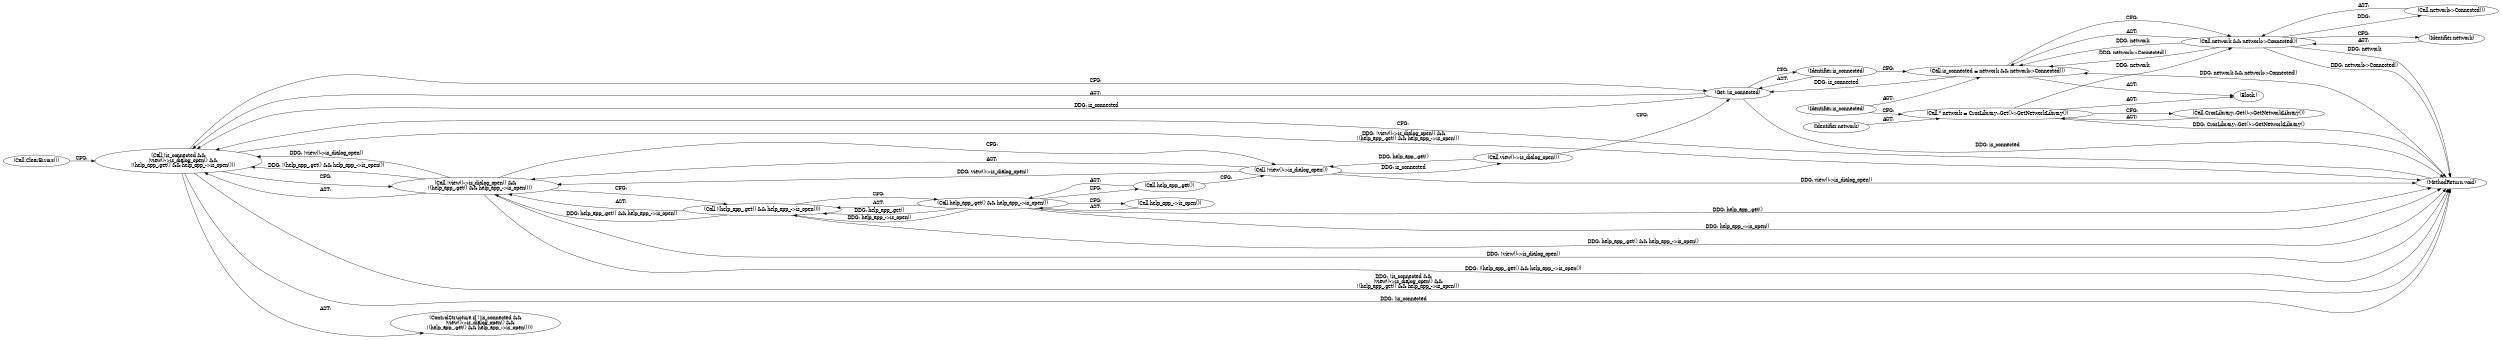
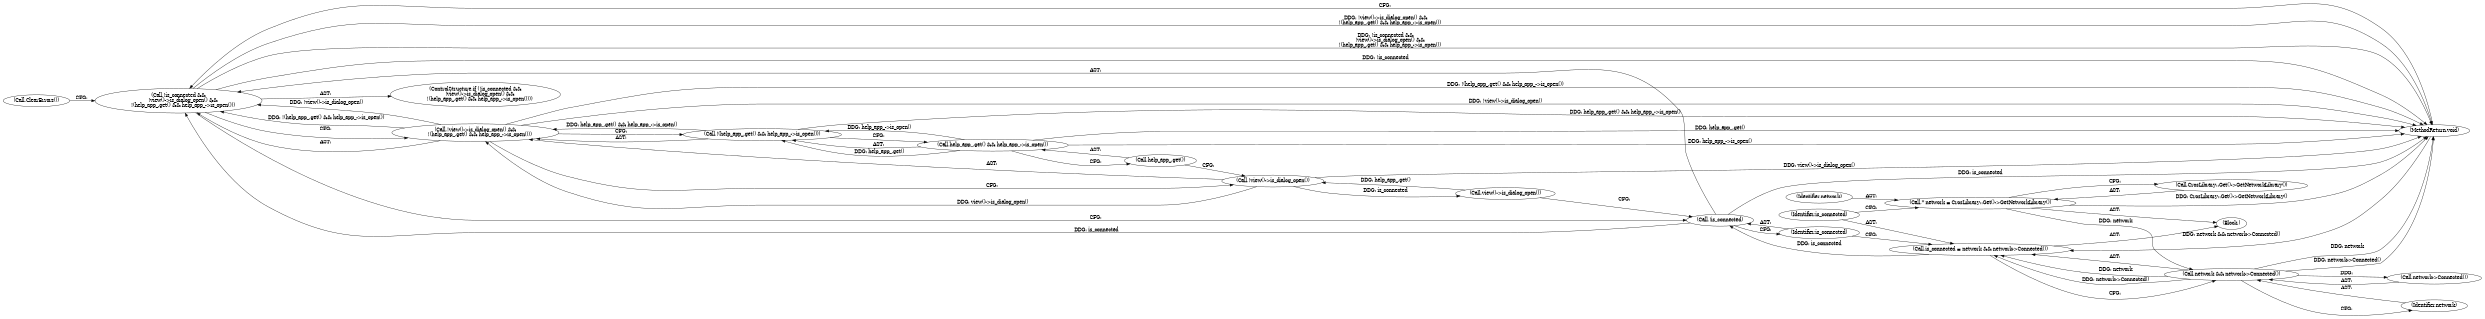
(1738, 93) -> (1720, 220)
(1169, 204) -> none
